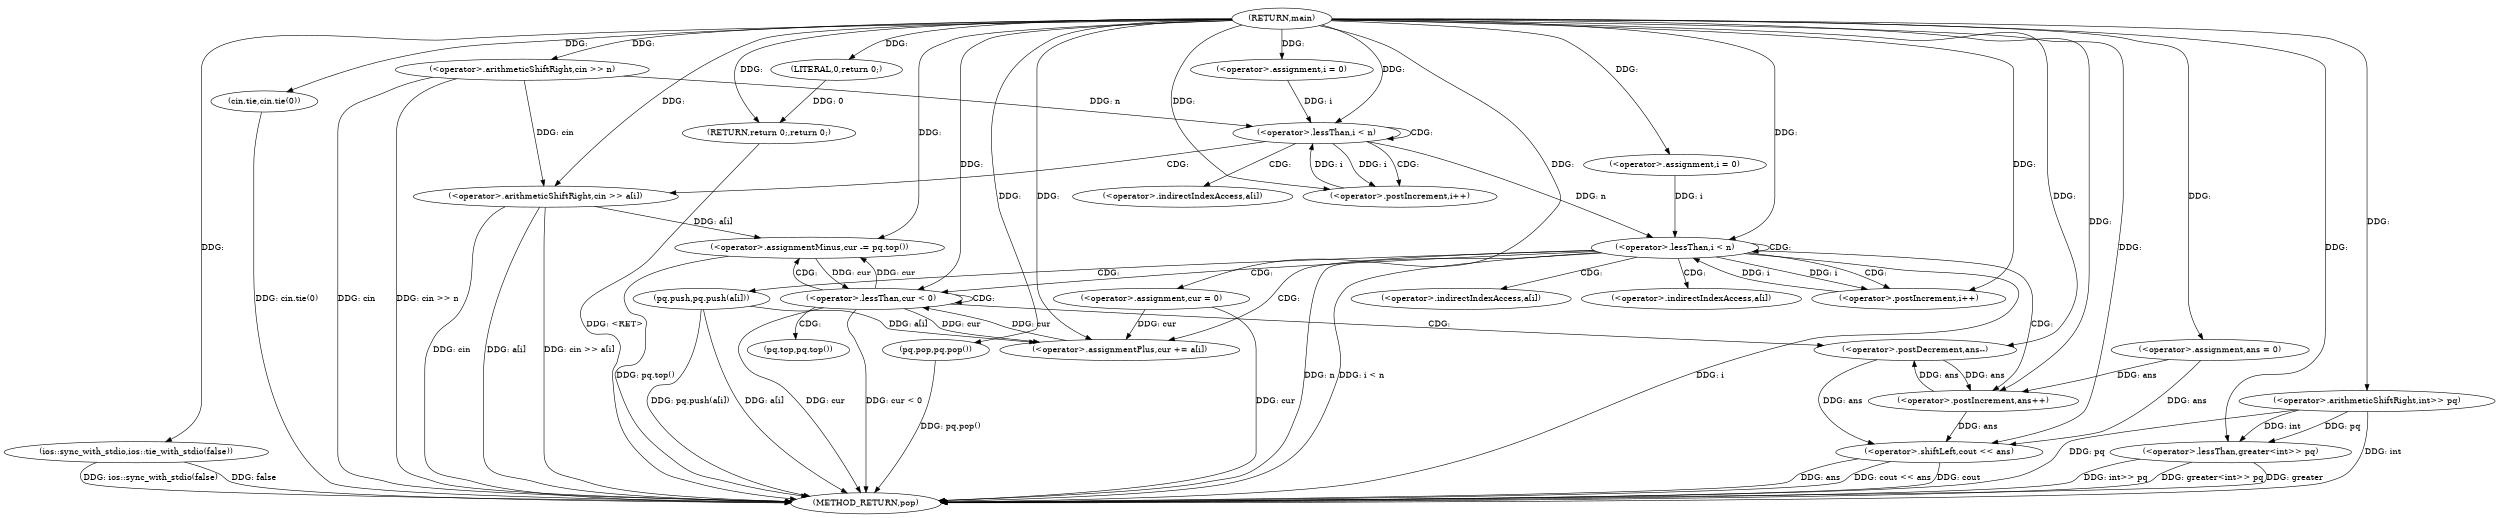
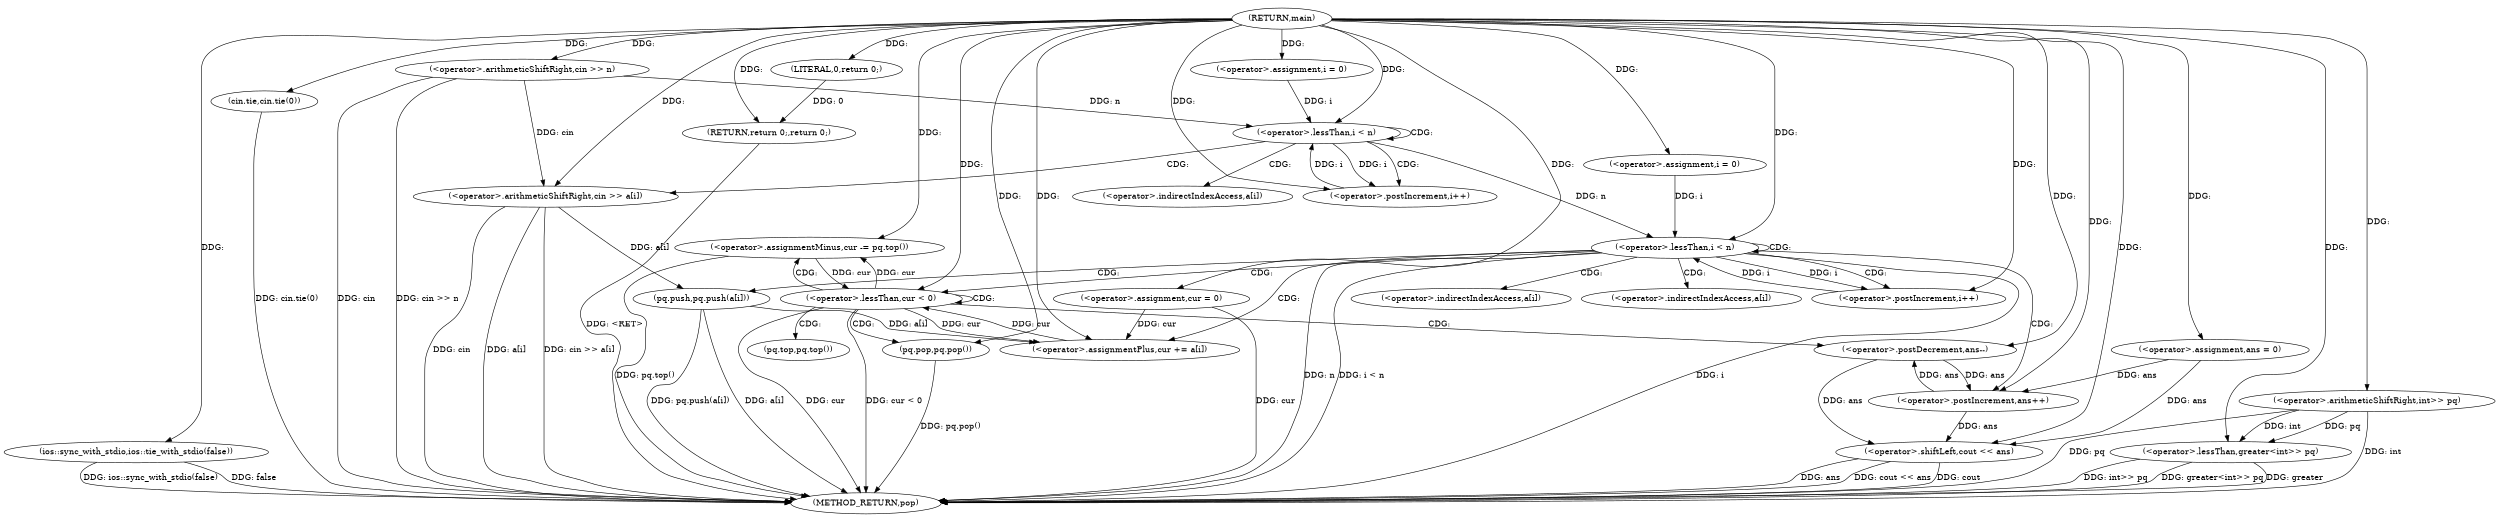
(675, 222) -> (616, 249)
none -> (861, 333)
